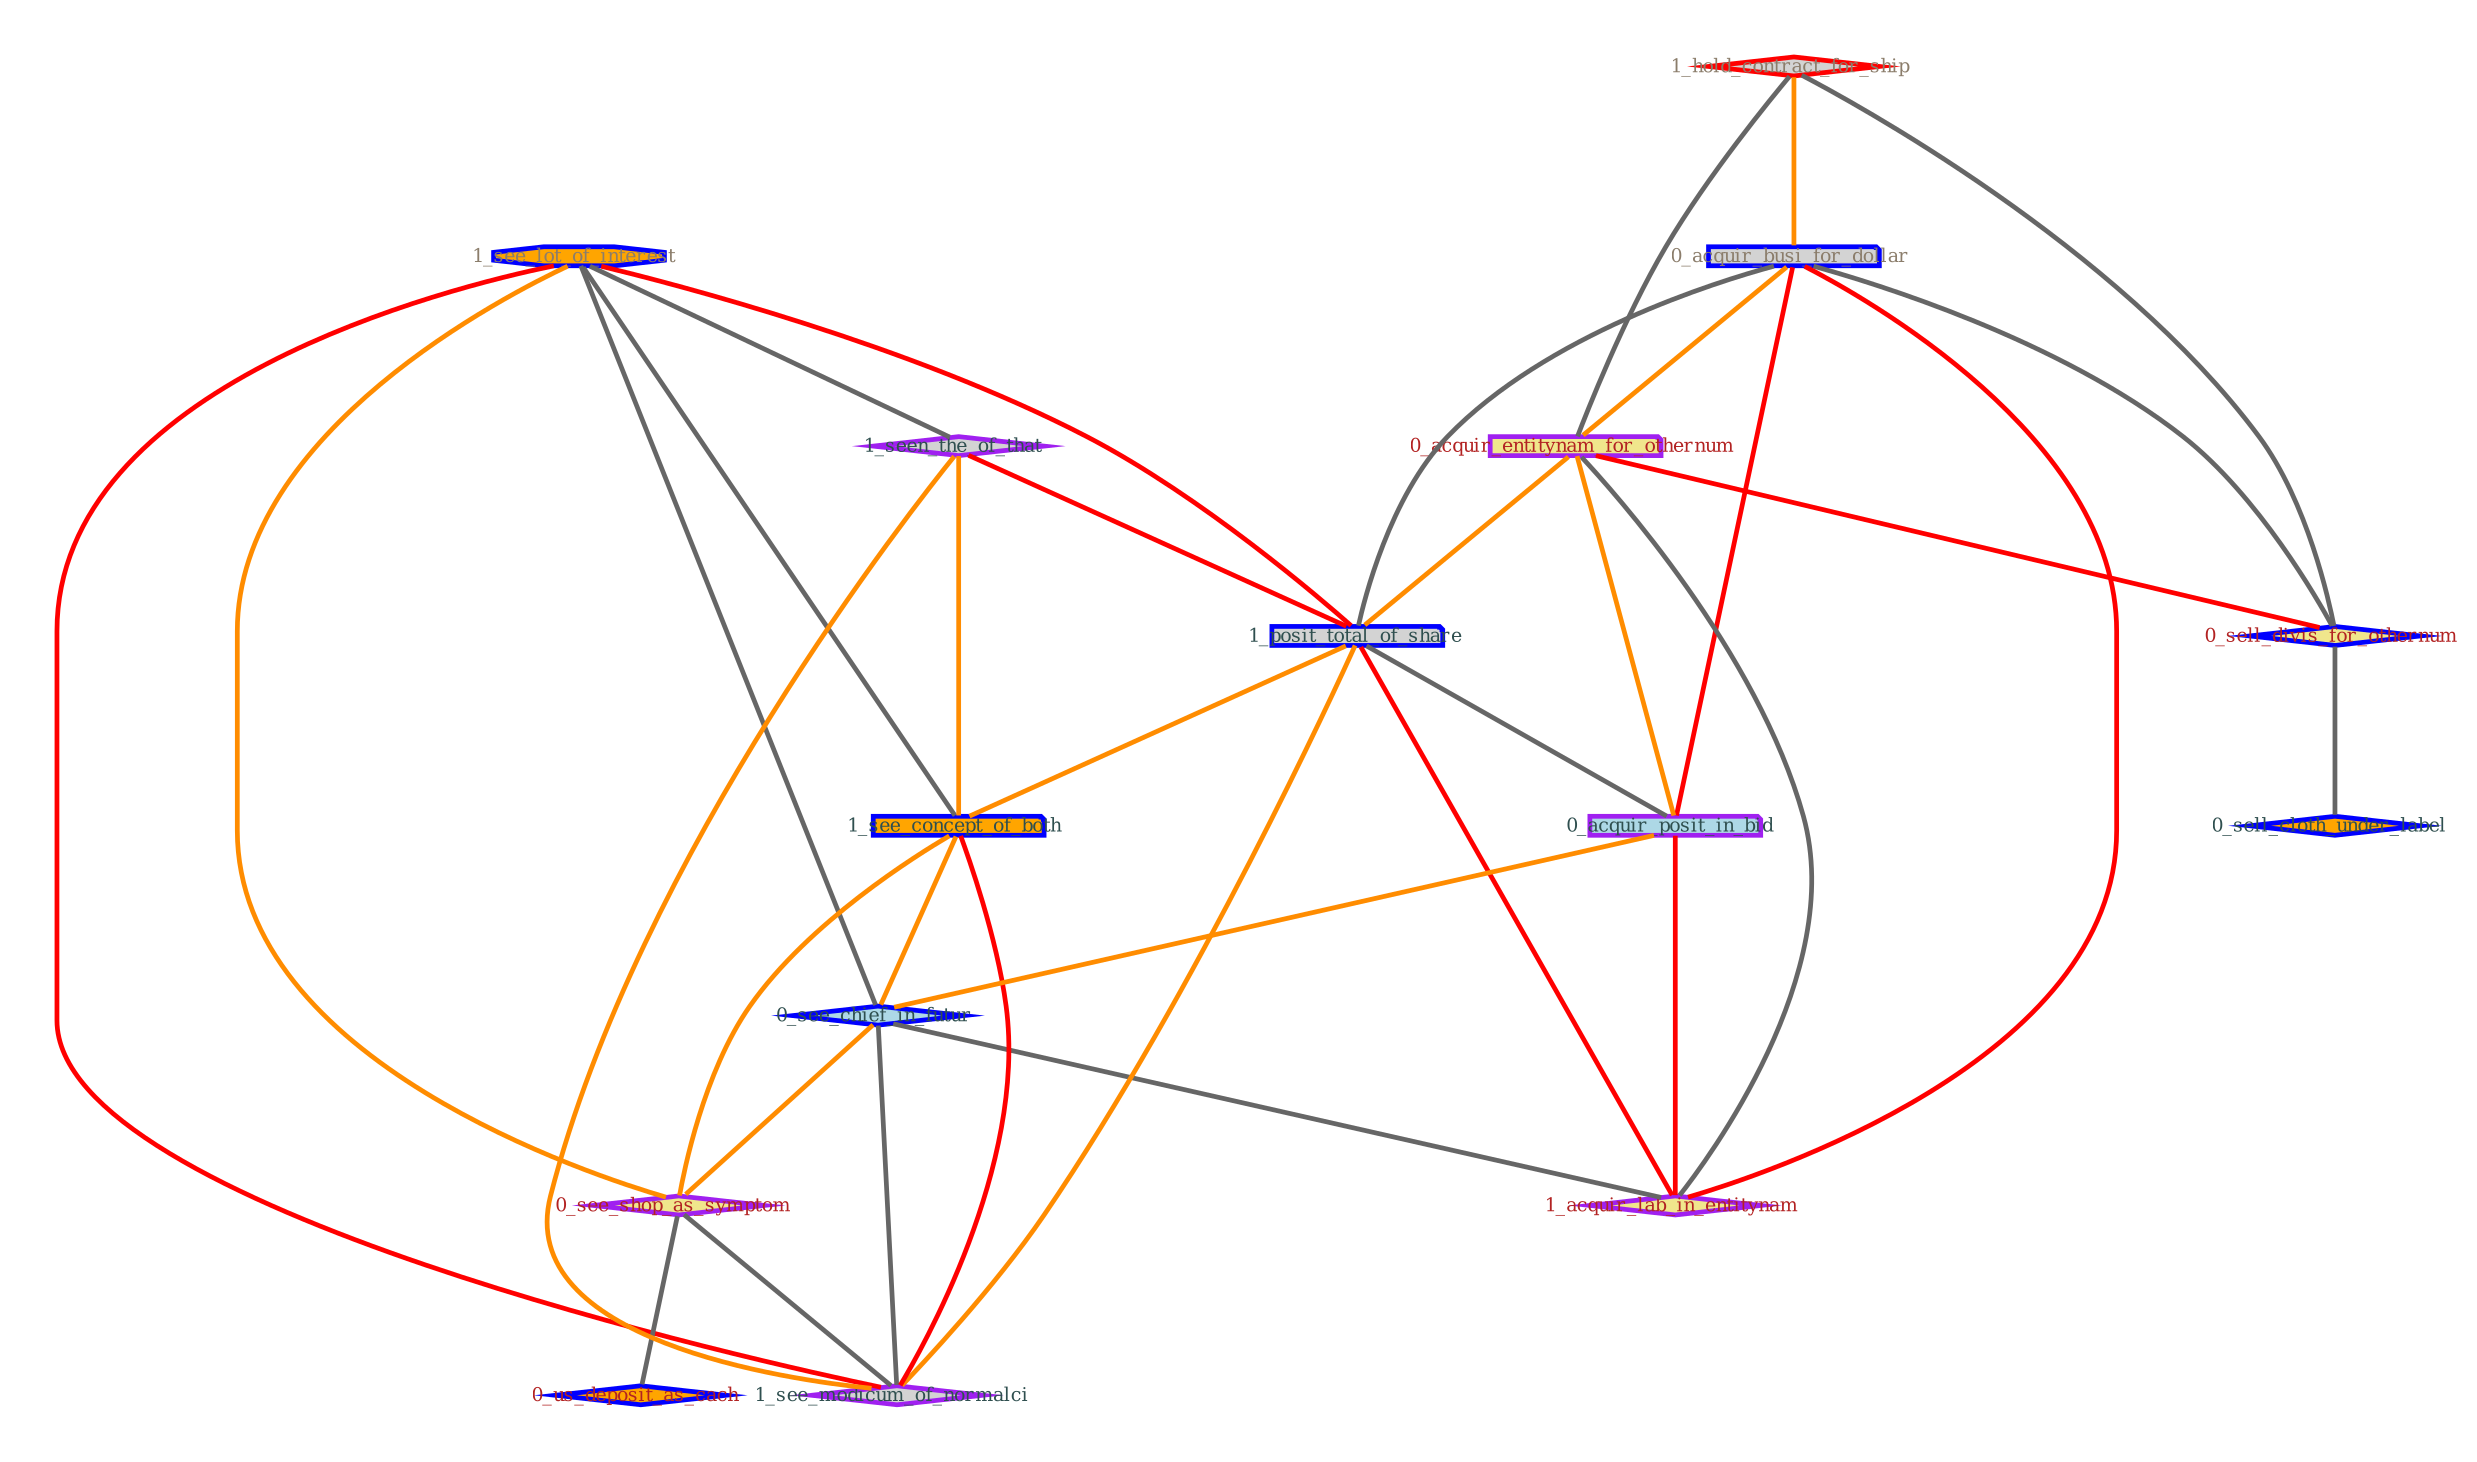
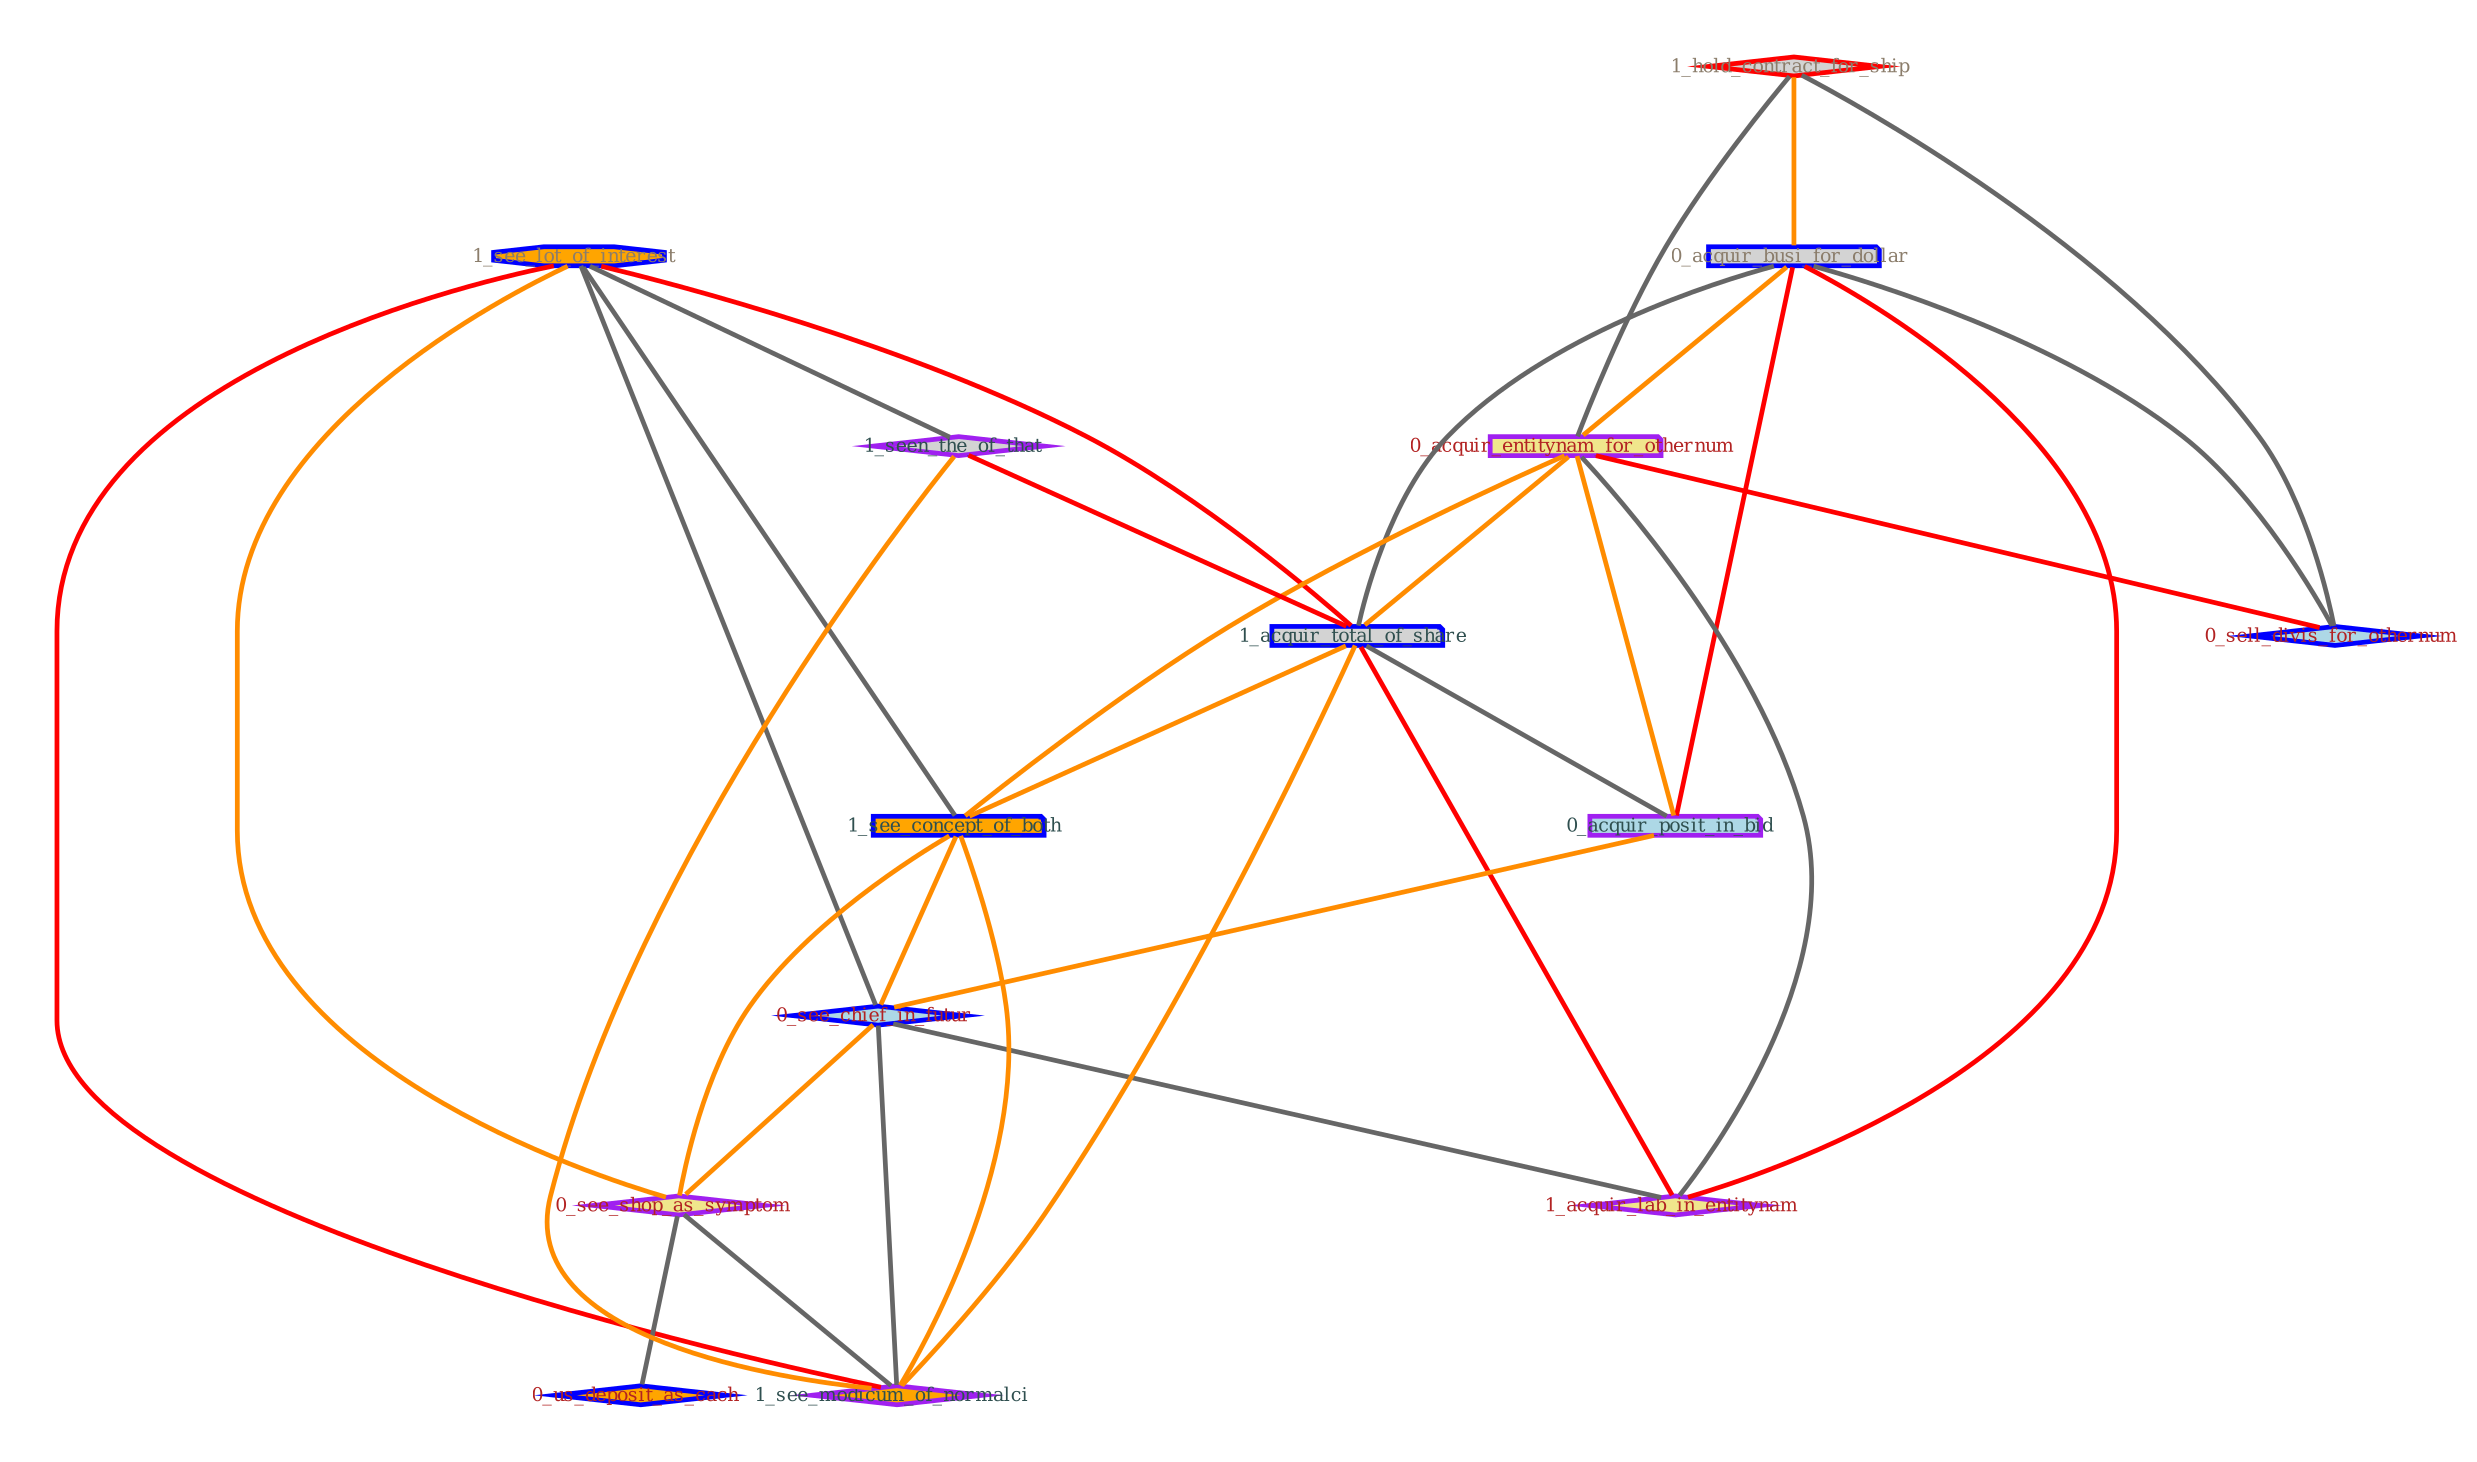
(959, 636) -> (1236, 622)
(1357, 636) -> (1357, 636)
(2335, 636) -> (2335, 636)
(2335, 826) -> none
(1675, 1015) -> none
(878, 1016) -> (878, 1016)
(1003, 1117) -> (1003, 1117)
(897, 1395) -> (897, 1395)
